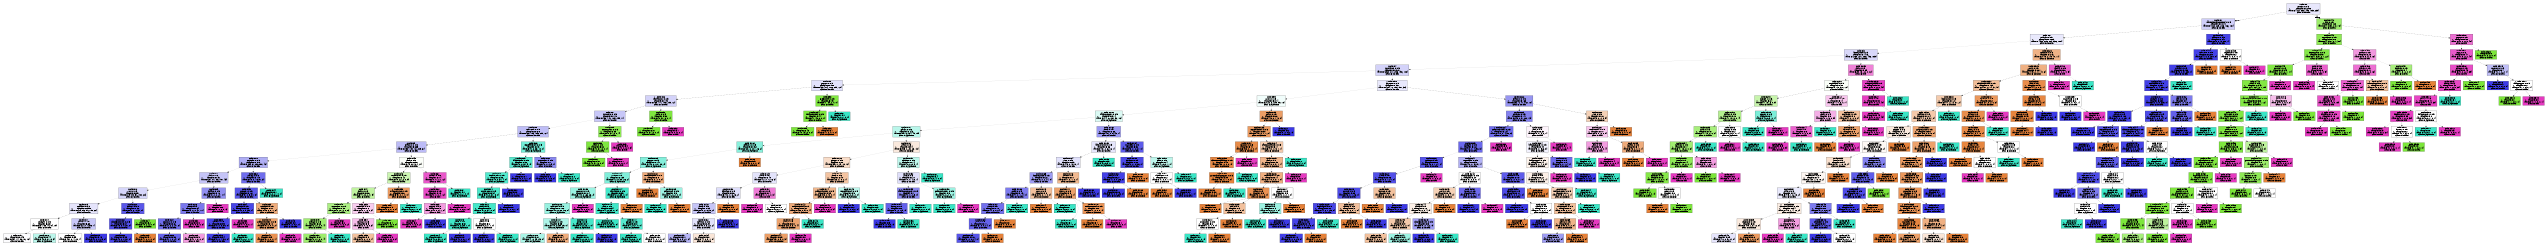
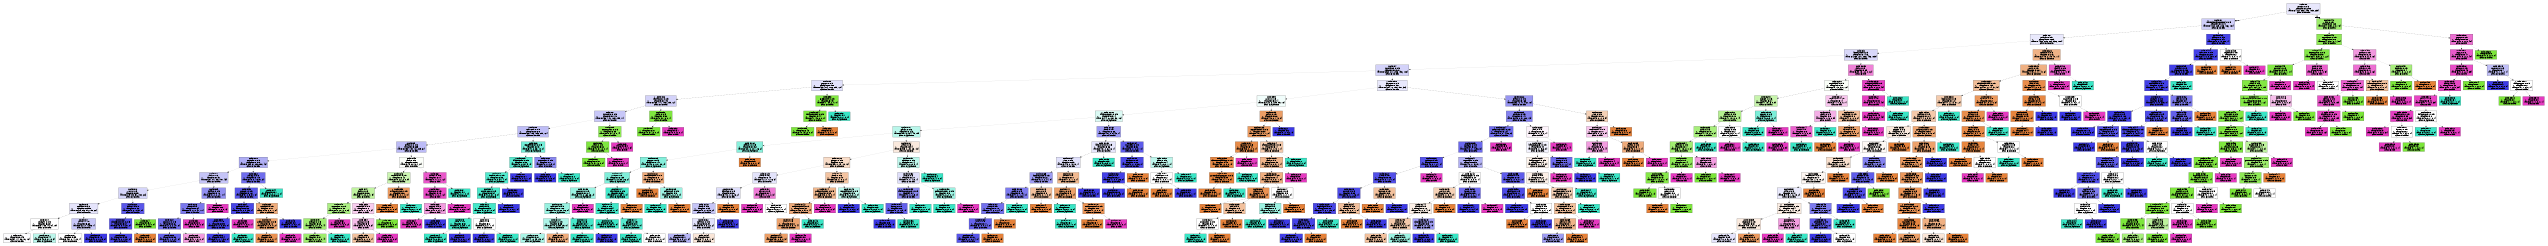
(1078, 208) -> (1065, 215)
